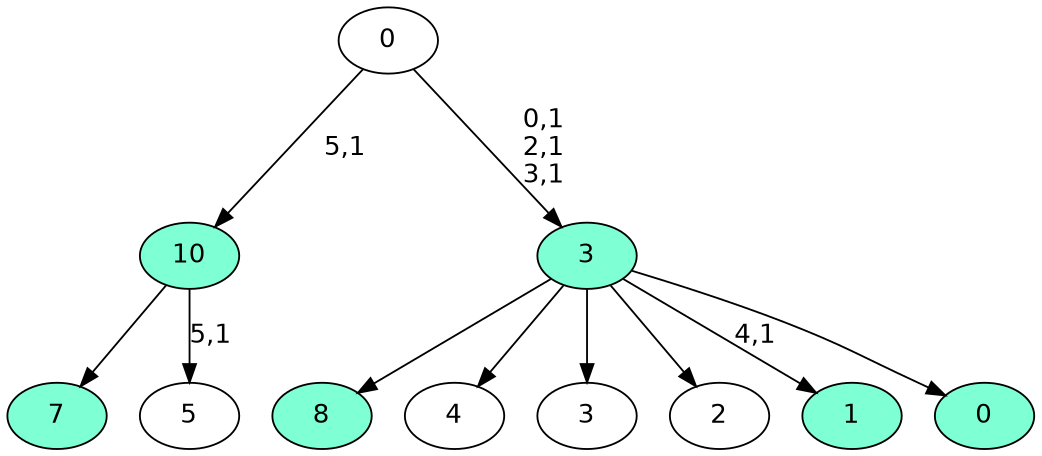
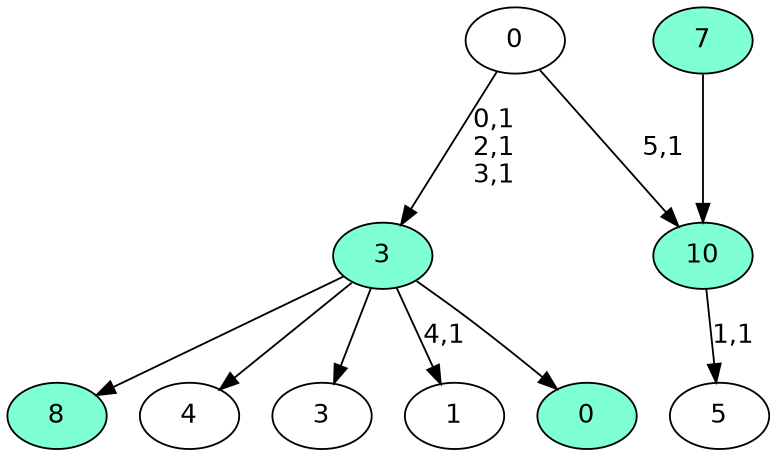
(129, 329) -> (703, 139)
(211, 336) -> (733, 336)
(720, 416) -> none
(852, 416) -> (455, 416)
